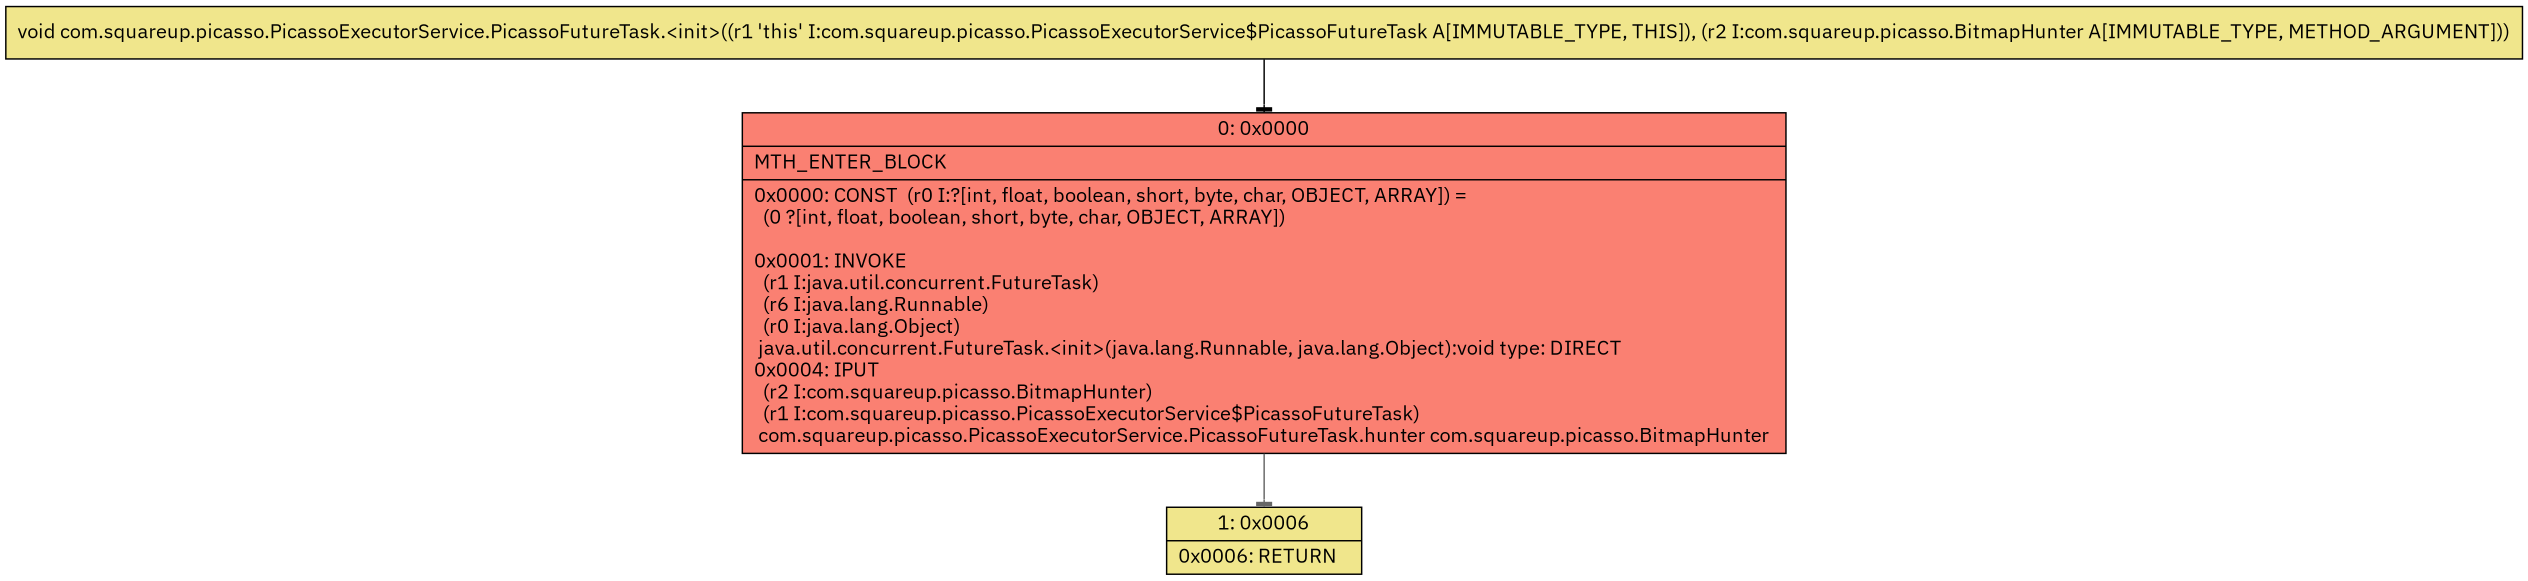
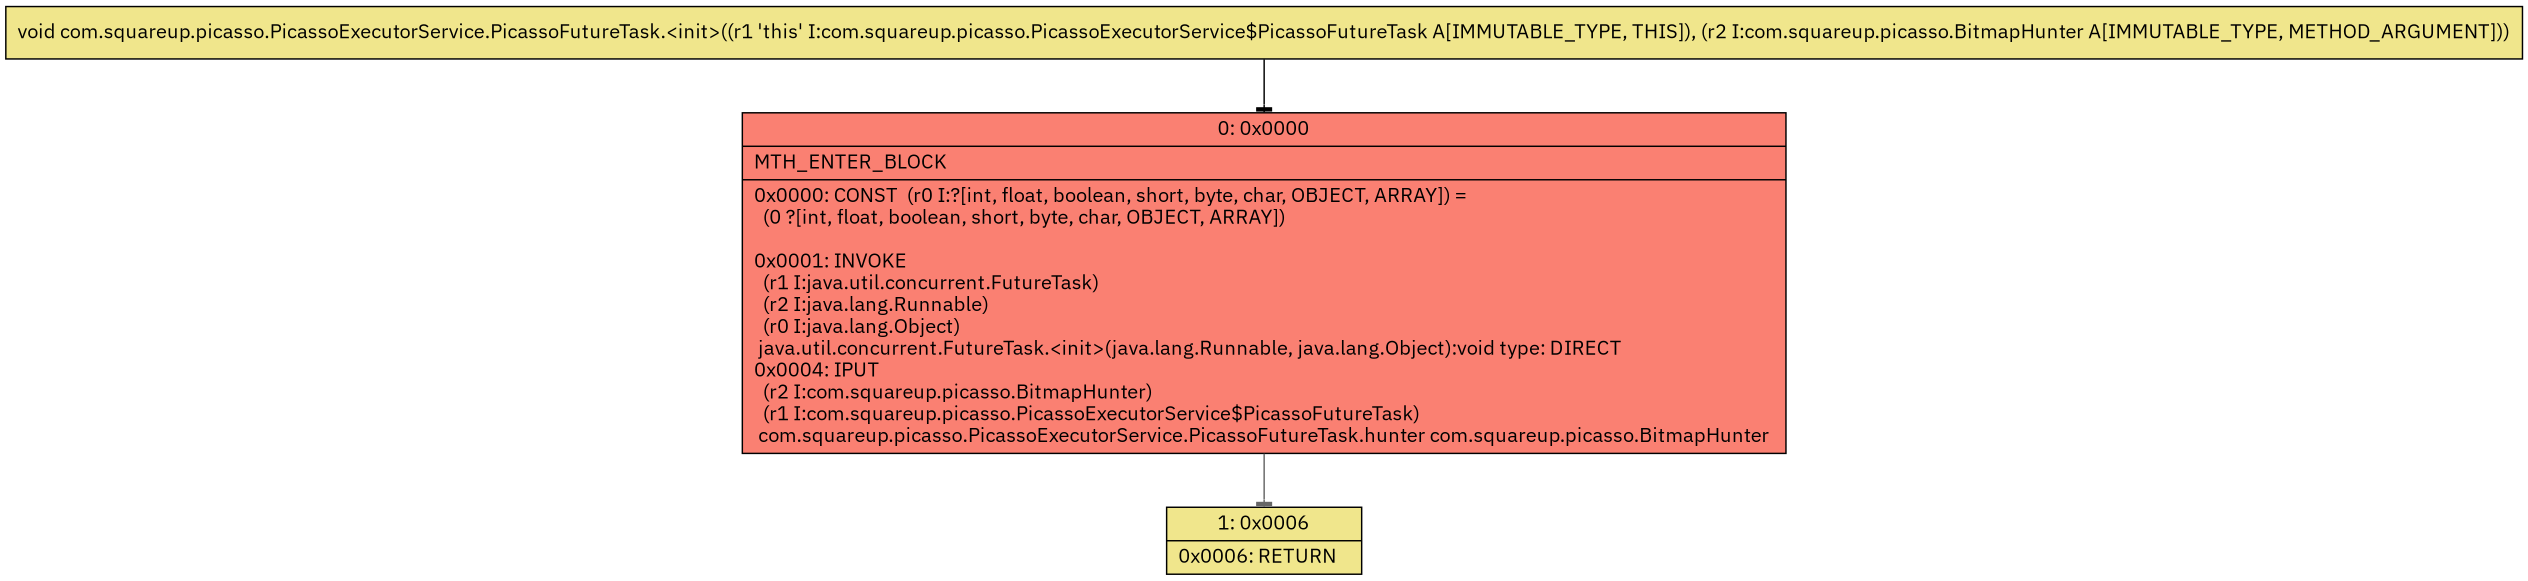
(872, 305) -> (872, 305)
